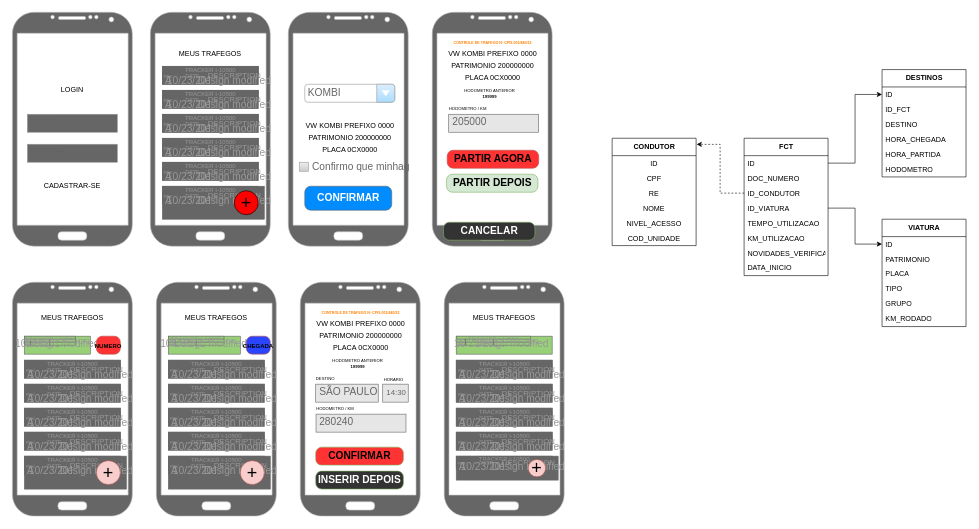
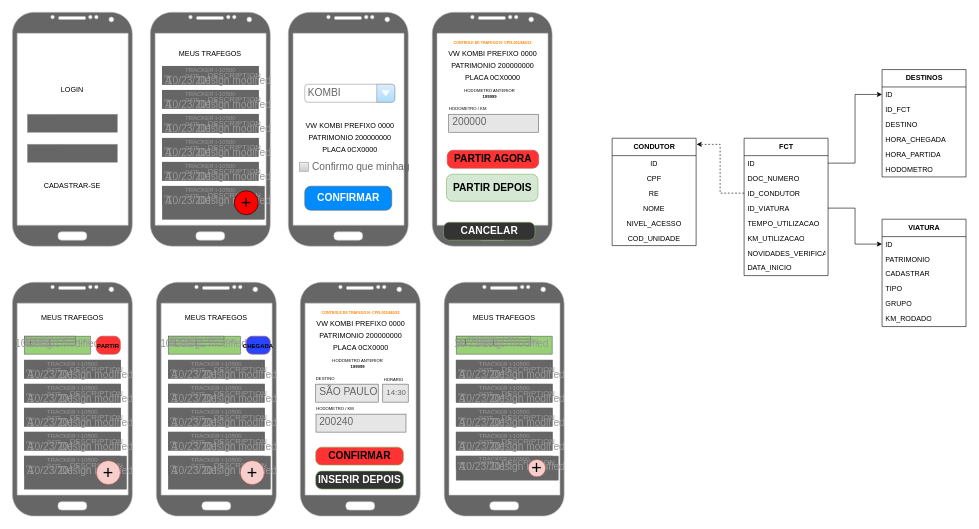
(470, 123) -> (470, 123)
(492, 183) -> (492, 188)
(896, 275) -> (904, 275)
(108, 345) -> (108, 345)
(337, 423) -> (337, 423)
